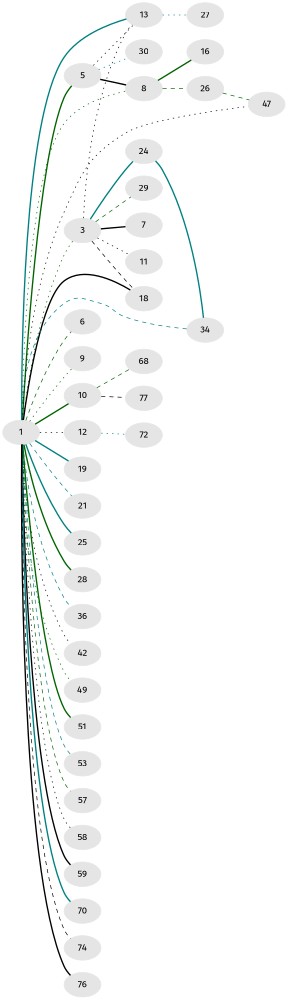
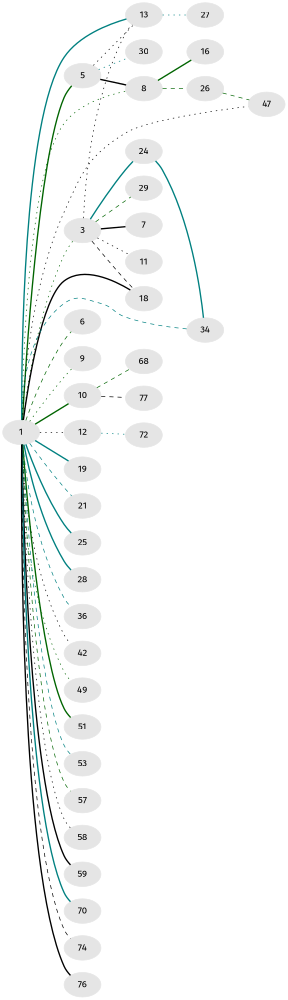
(41, 510) -> (41, 510)
